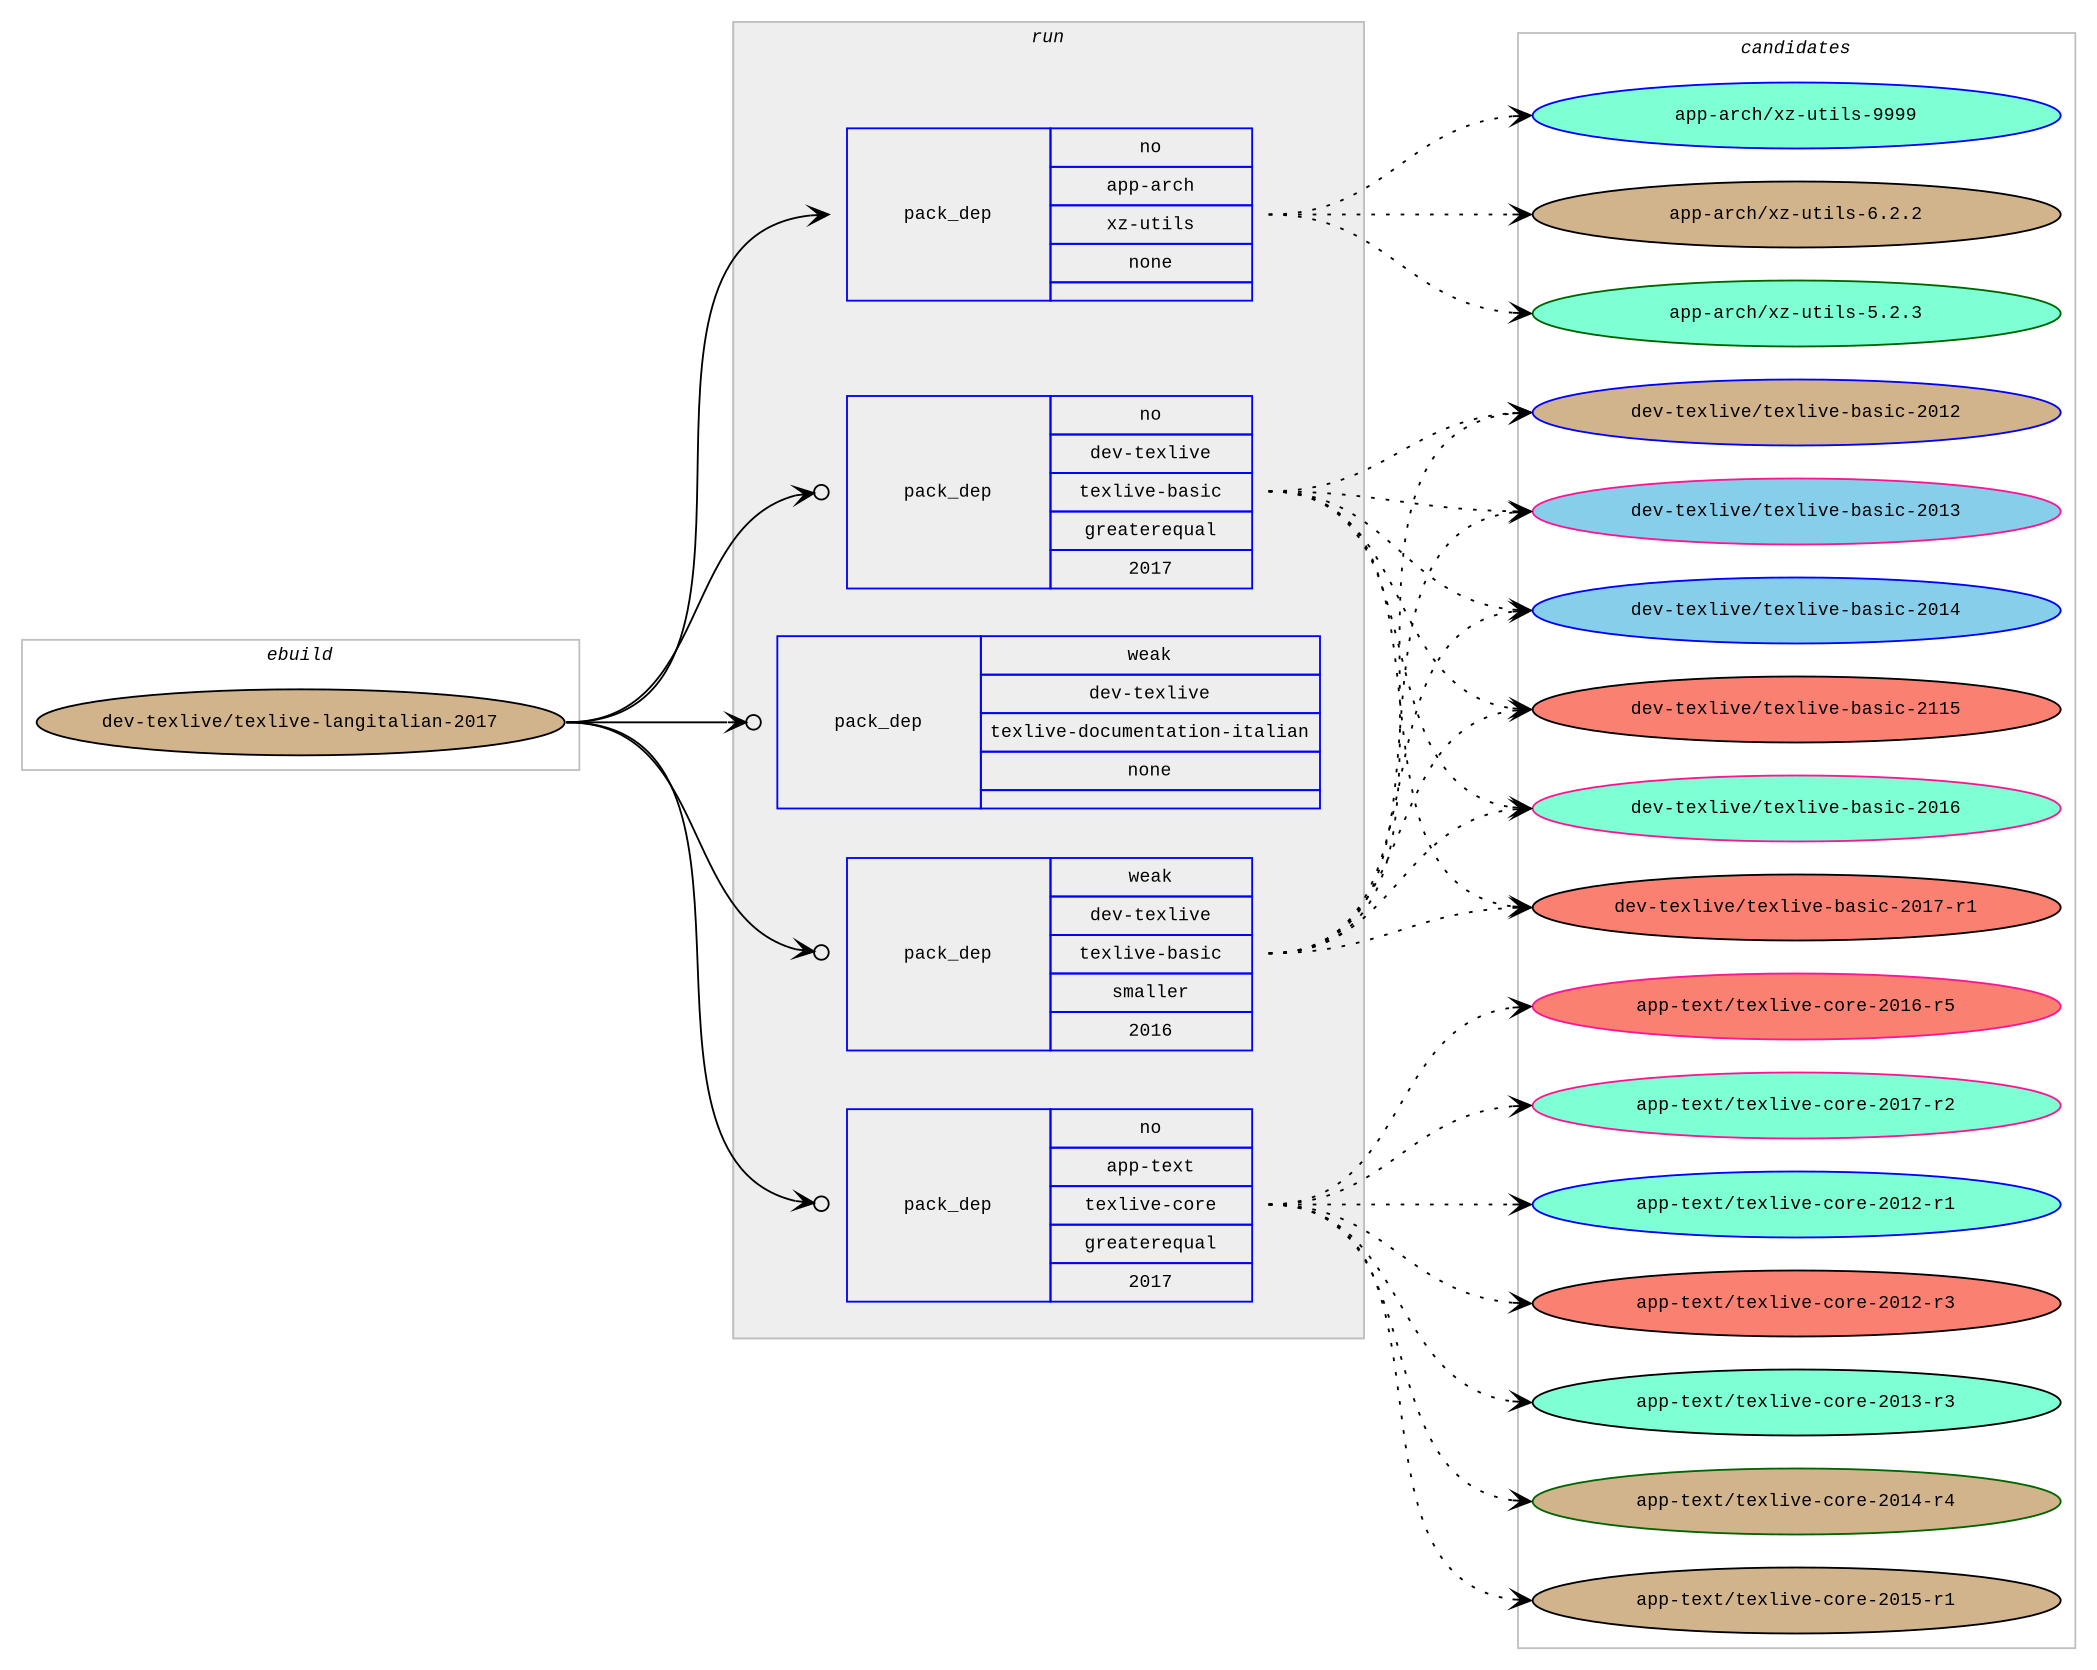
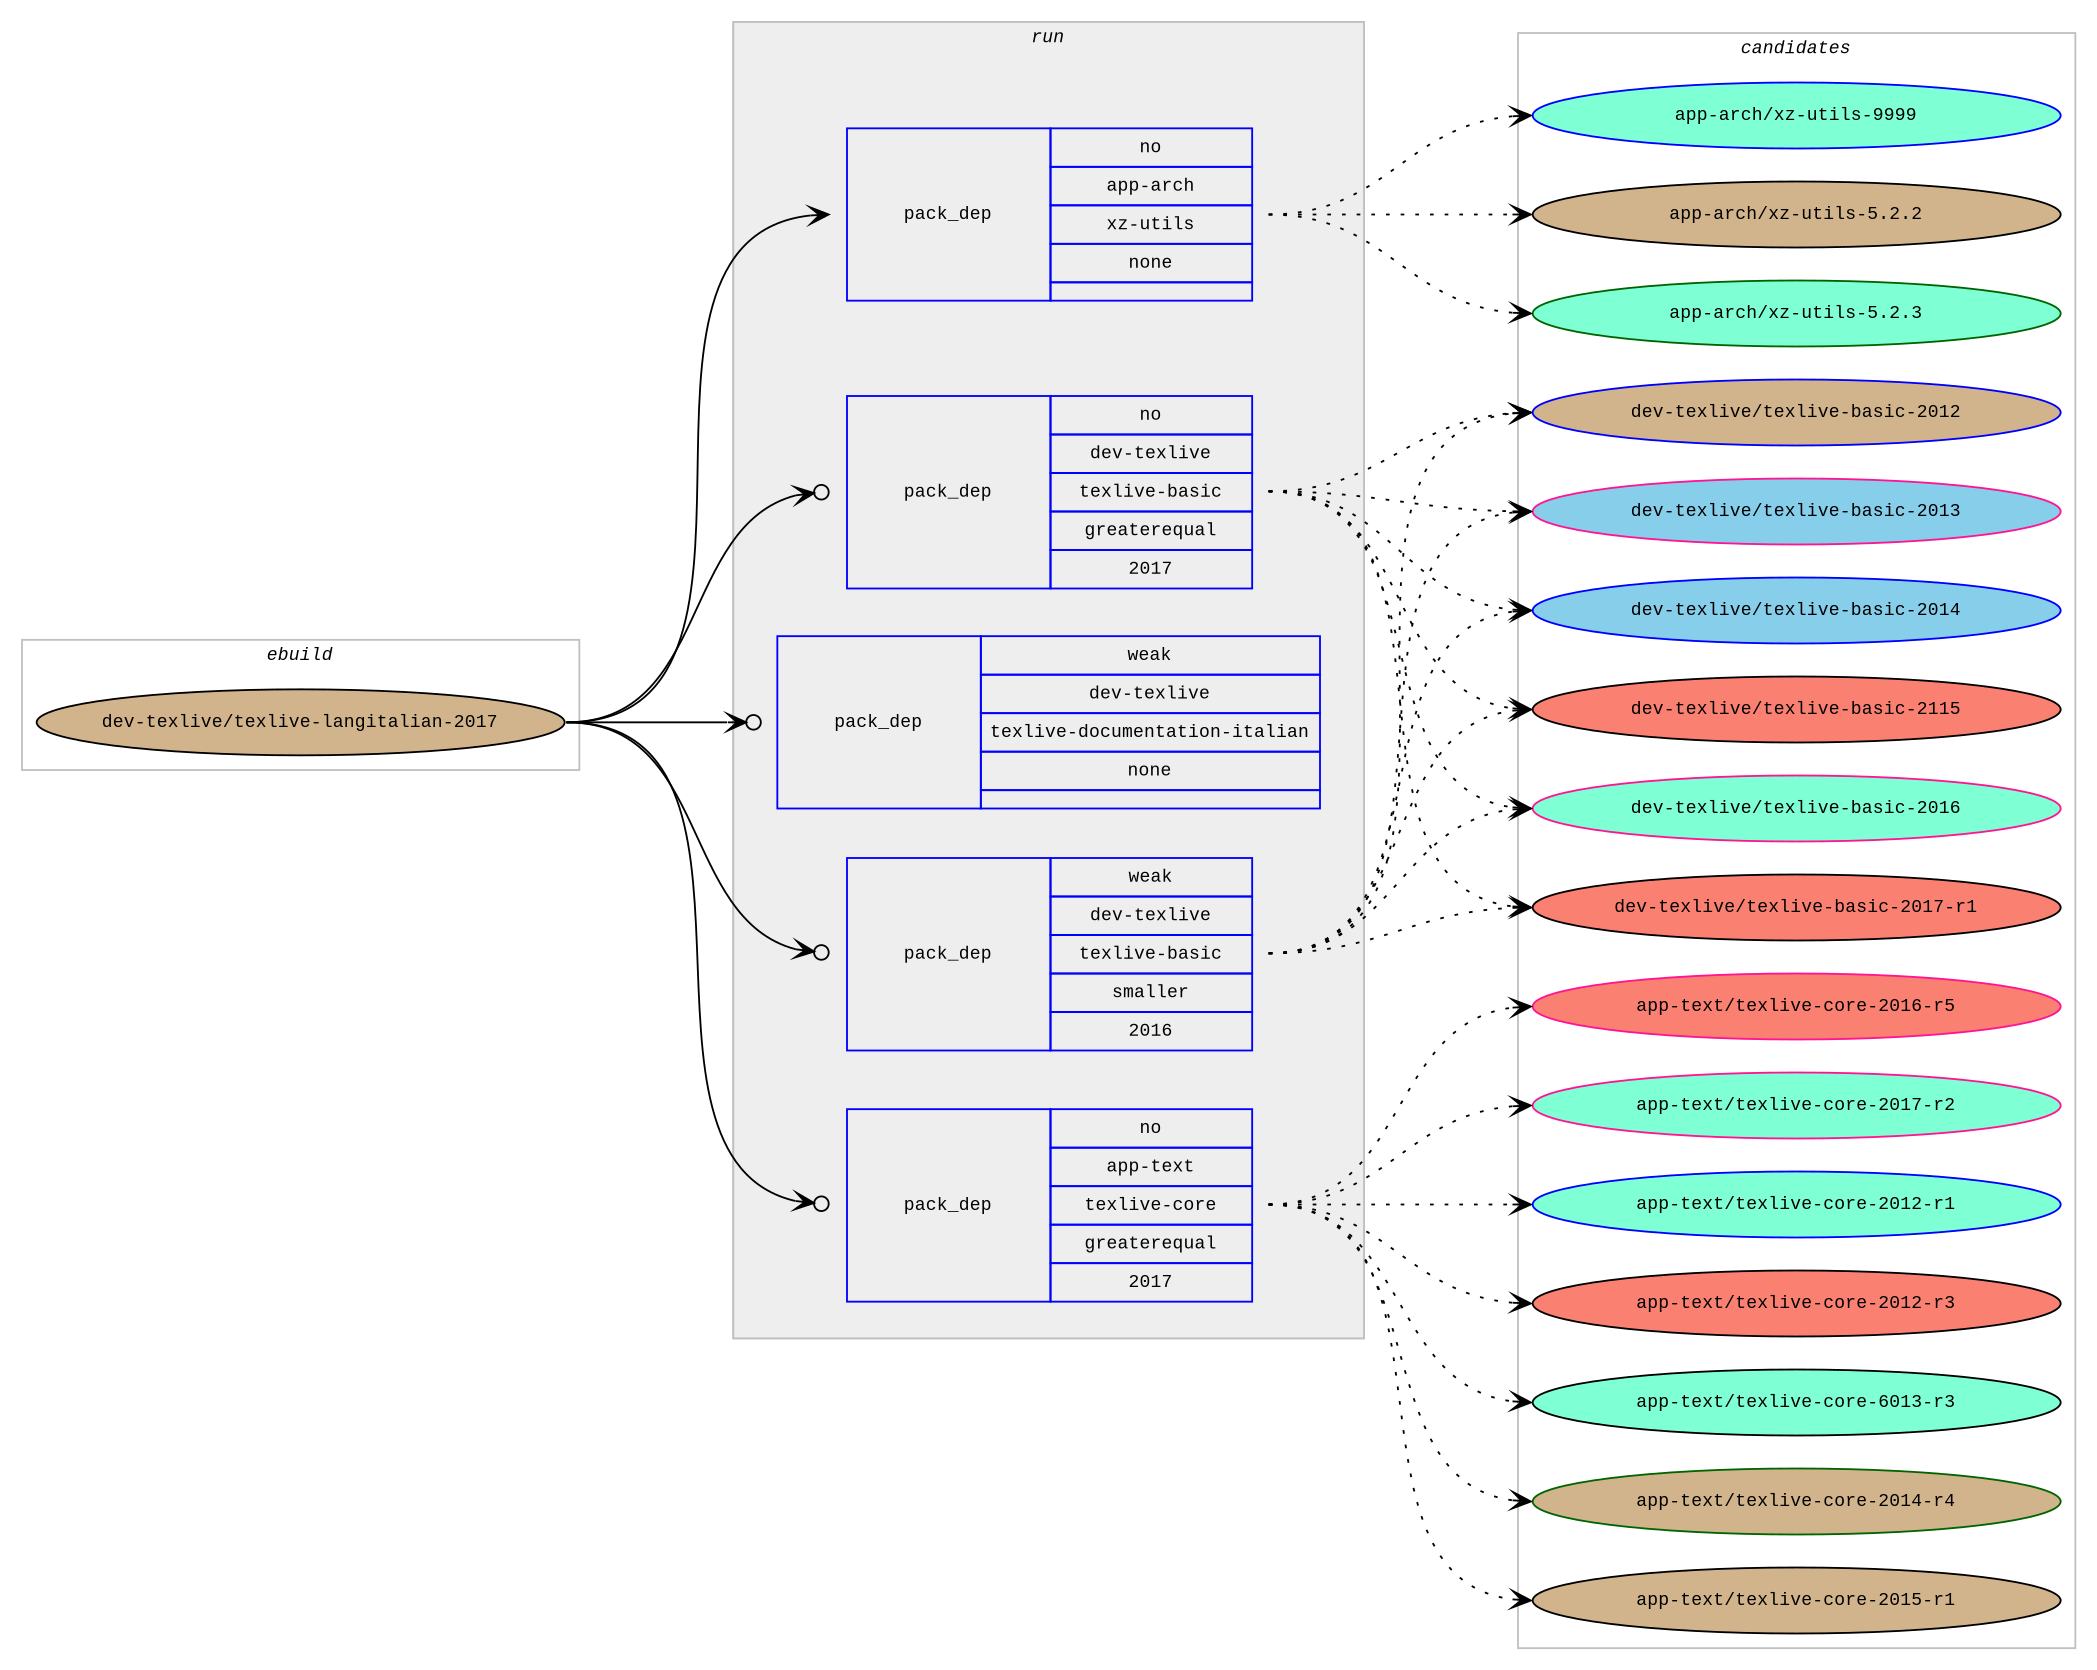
(1797, 214) -> (1797, 214)
(1797, 1402) -> (1797, 1402)
